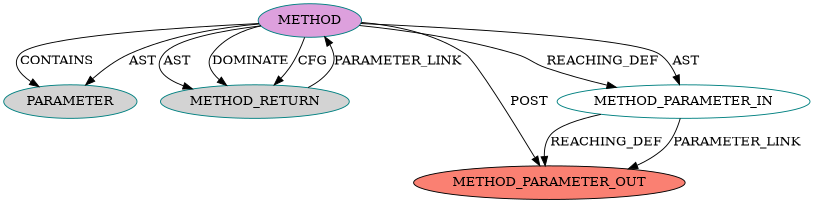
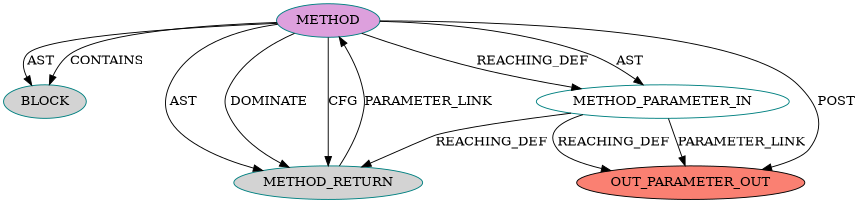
(70, 102) -> (45, 102)
none -> (468, 128)
(549, 183) -> (691, 183)
